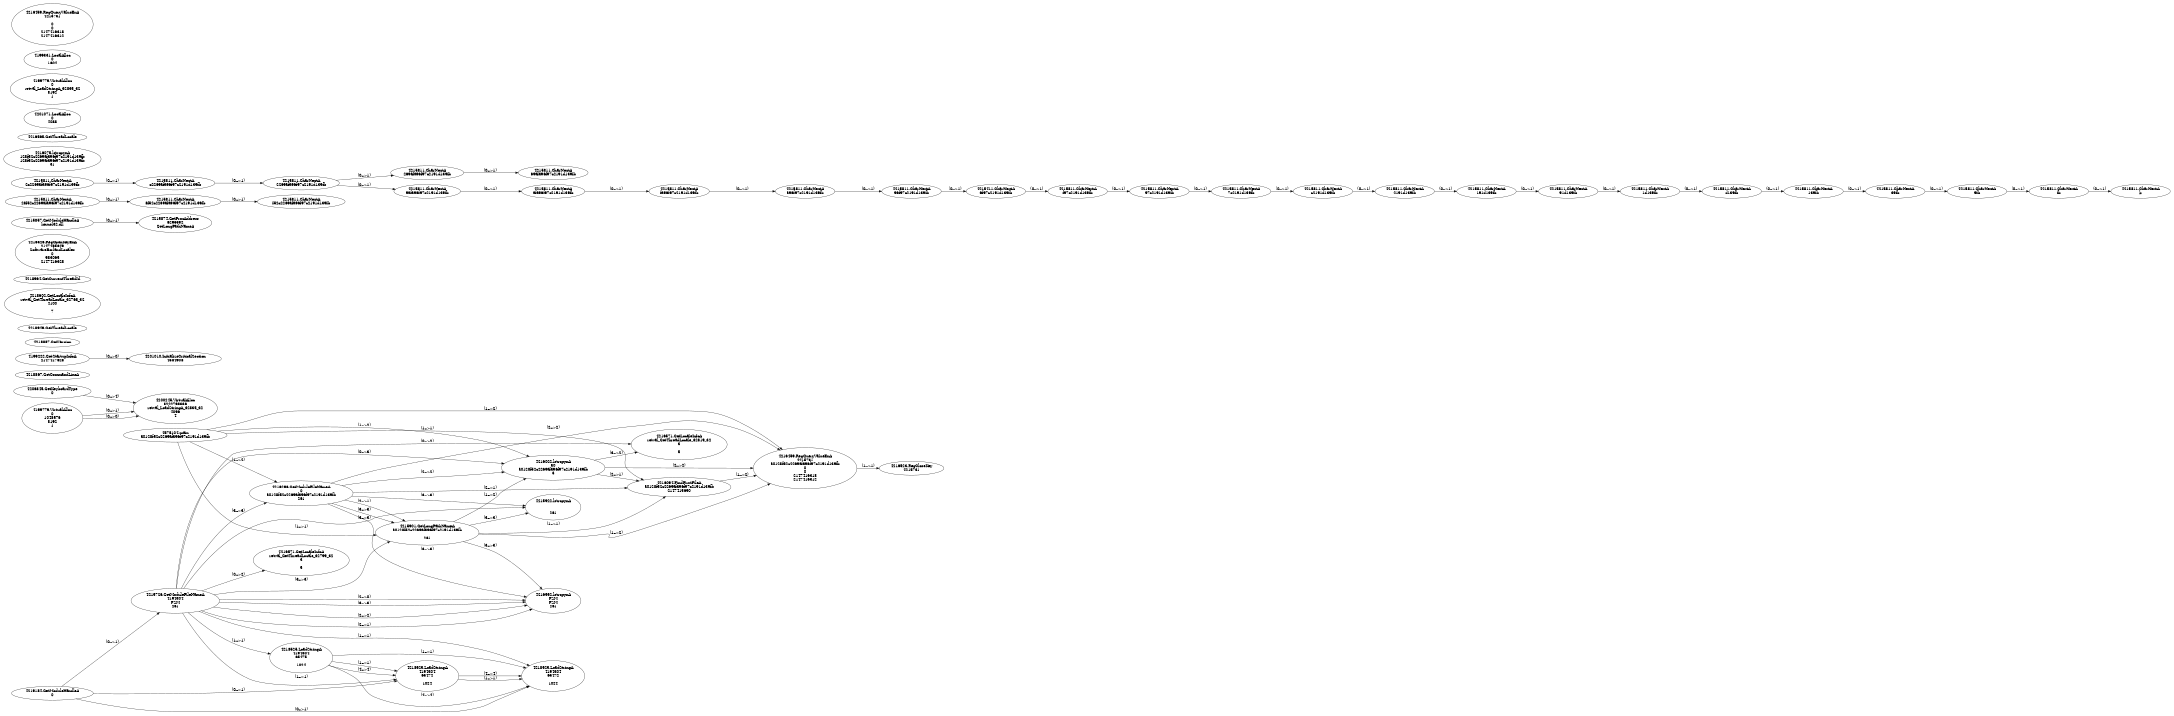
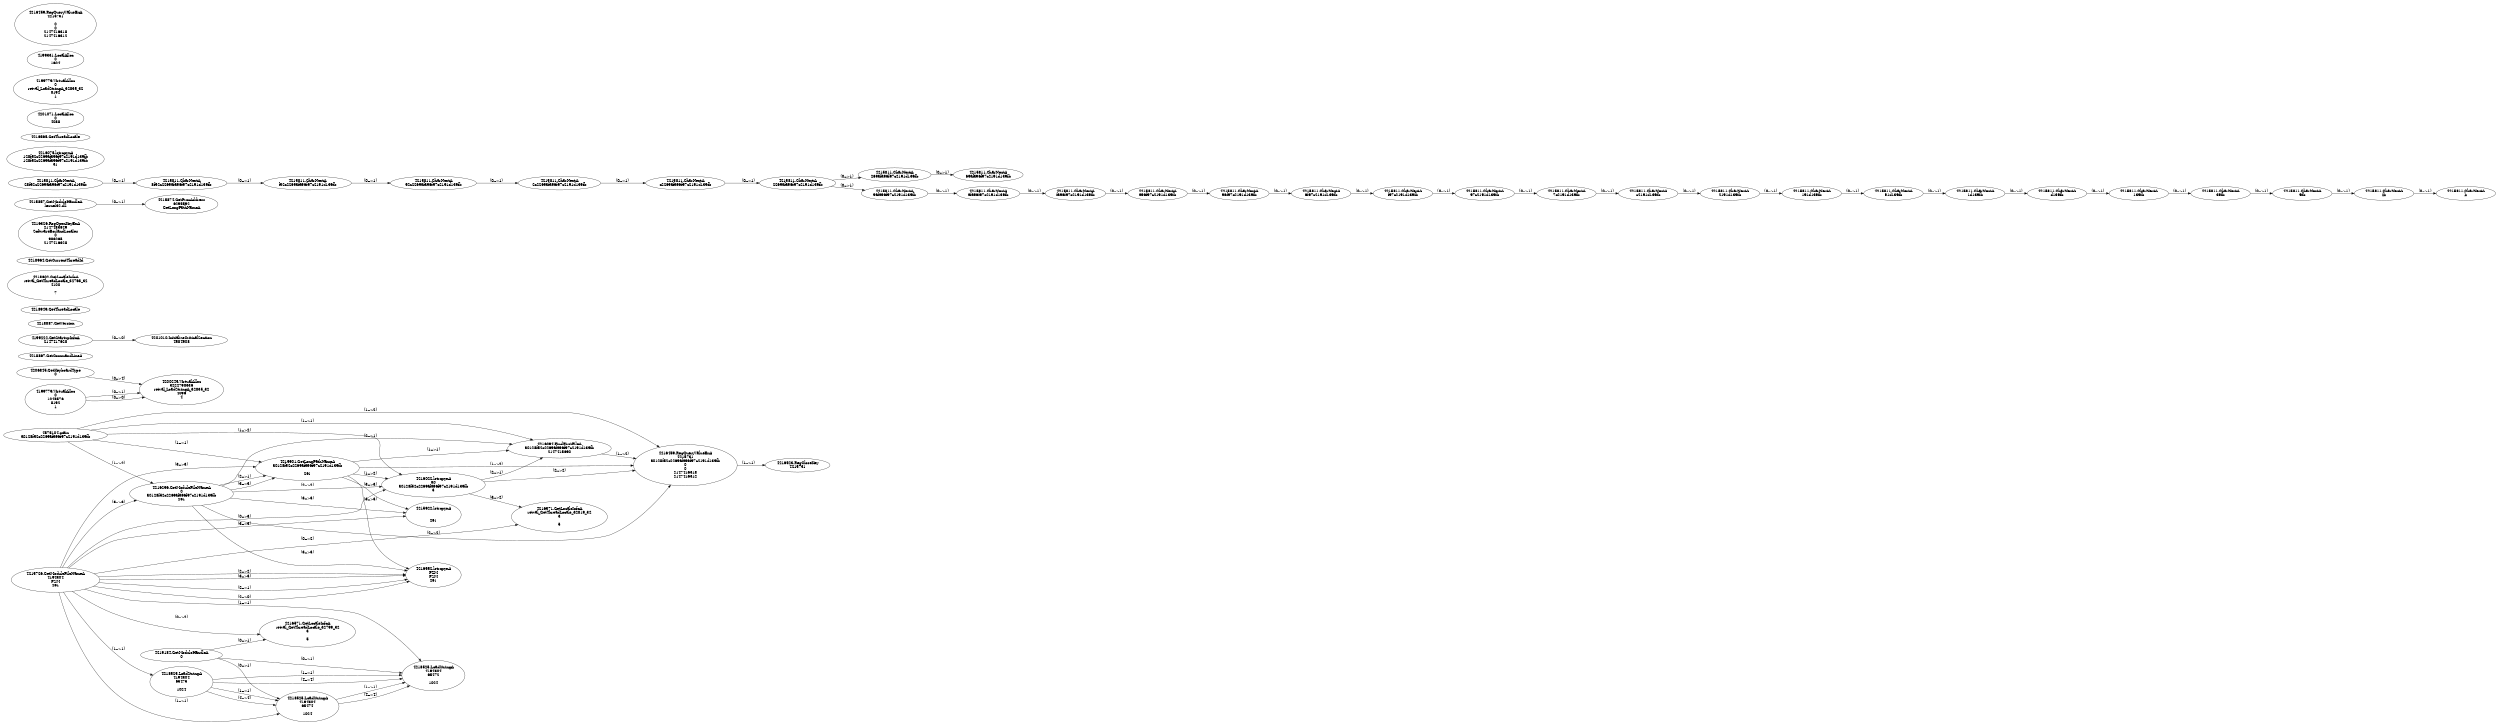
none -> (433, 183)
(996, 191) -> (1321, 193)
(110, 650) -> (236, 645)
